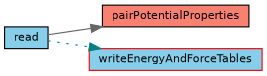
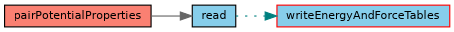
(70, 32) -> (166, 16)
